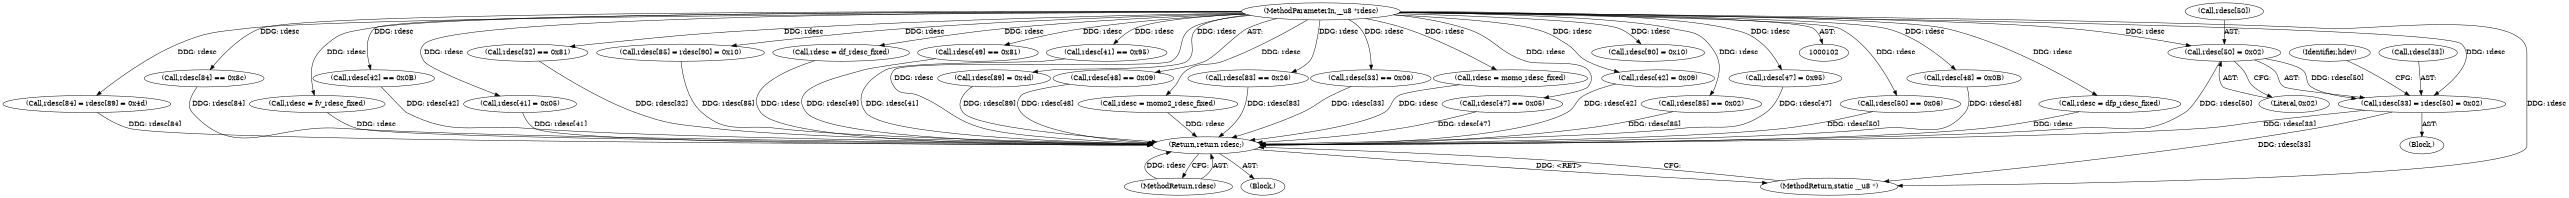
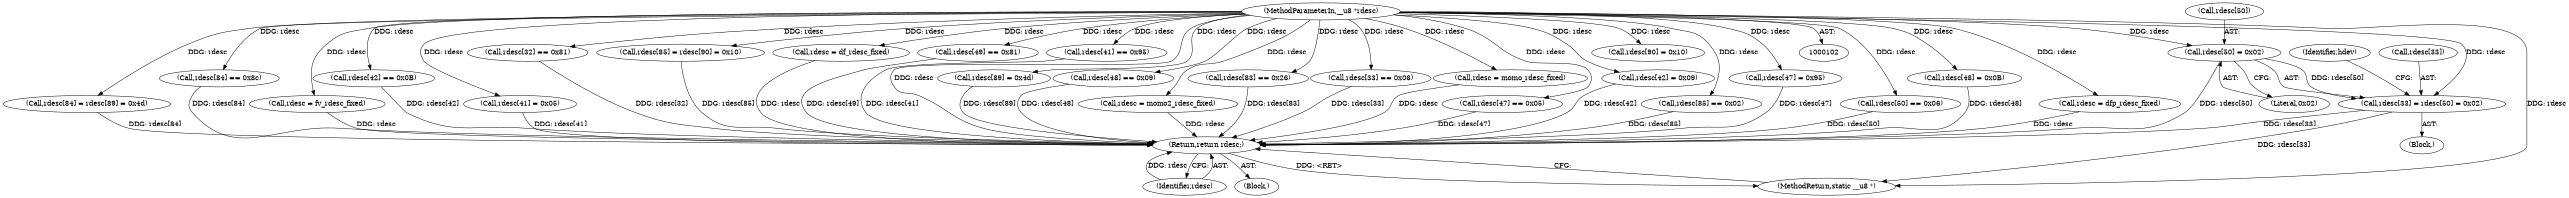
(1256, 32) -> (1267, 32)
(1178, 187) -> (1185, 187)
